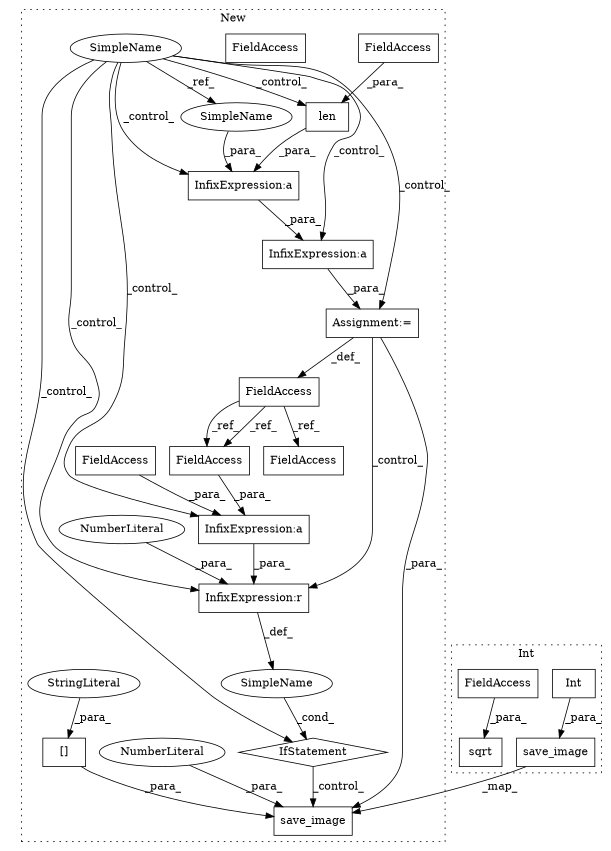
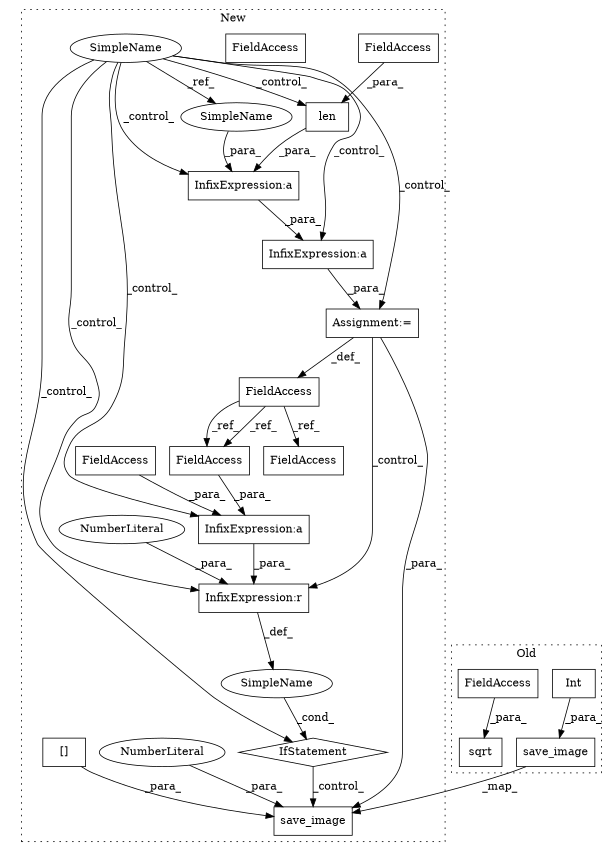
(526, 654) -> (526, 654)
(84, 684) -> none
